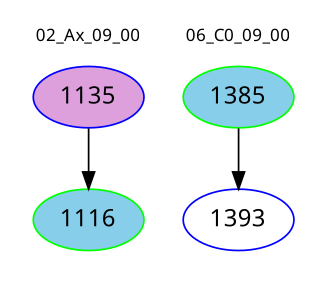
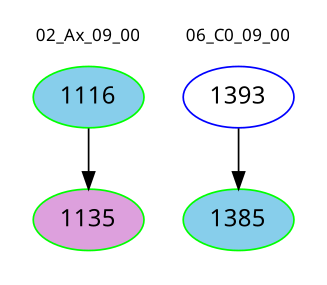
(89, 97) -> (89, 220)
(89, 150) -> (89, 150)
(239, 150) -> (239, 150)
